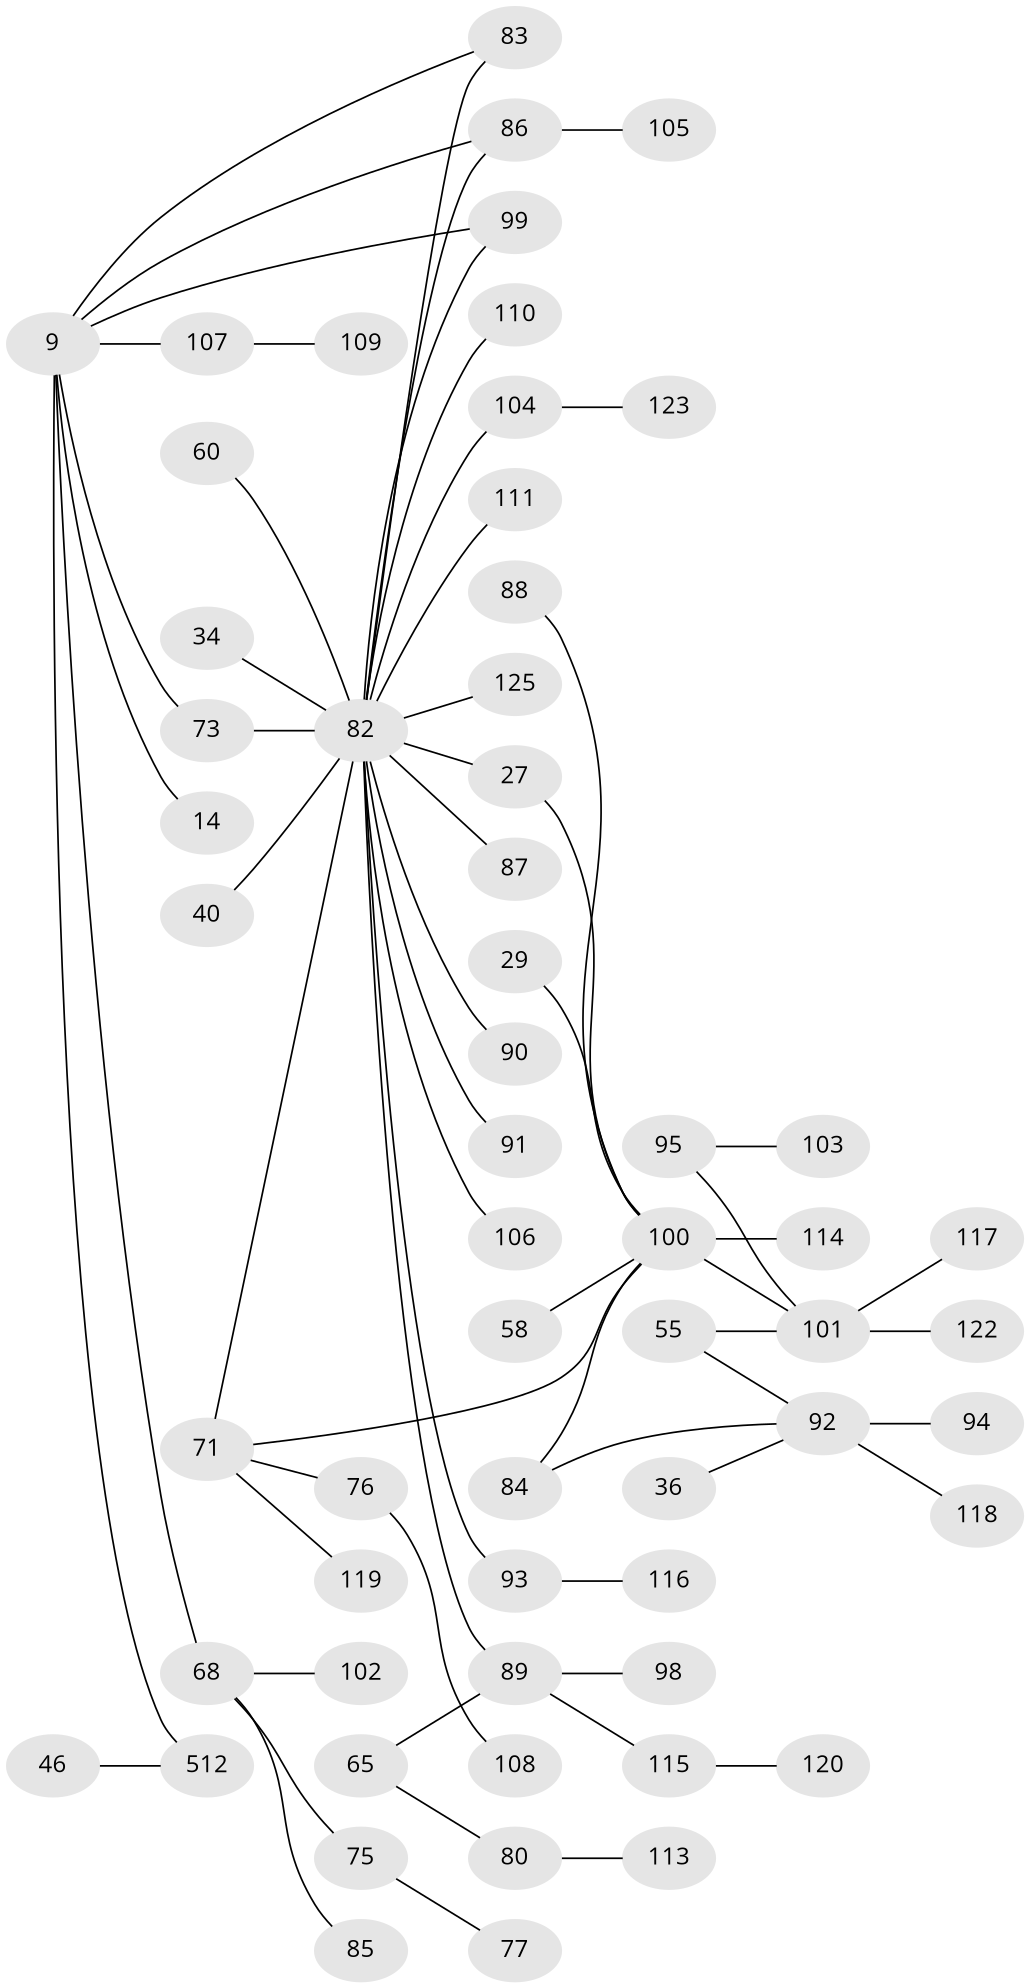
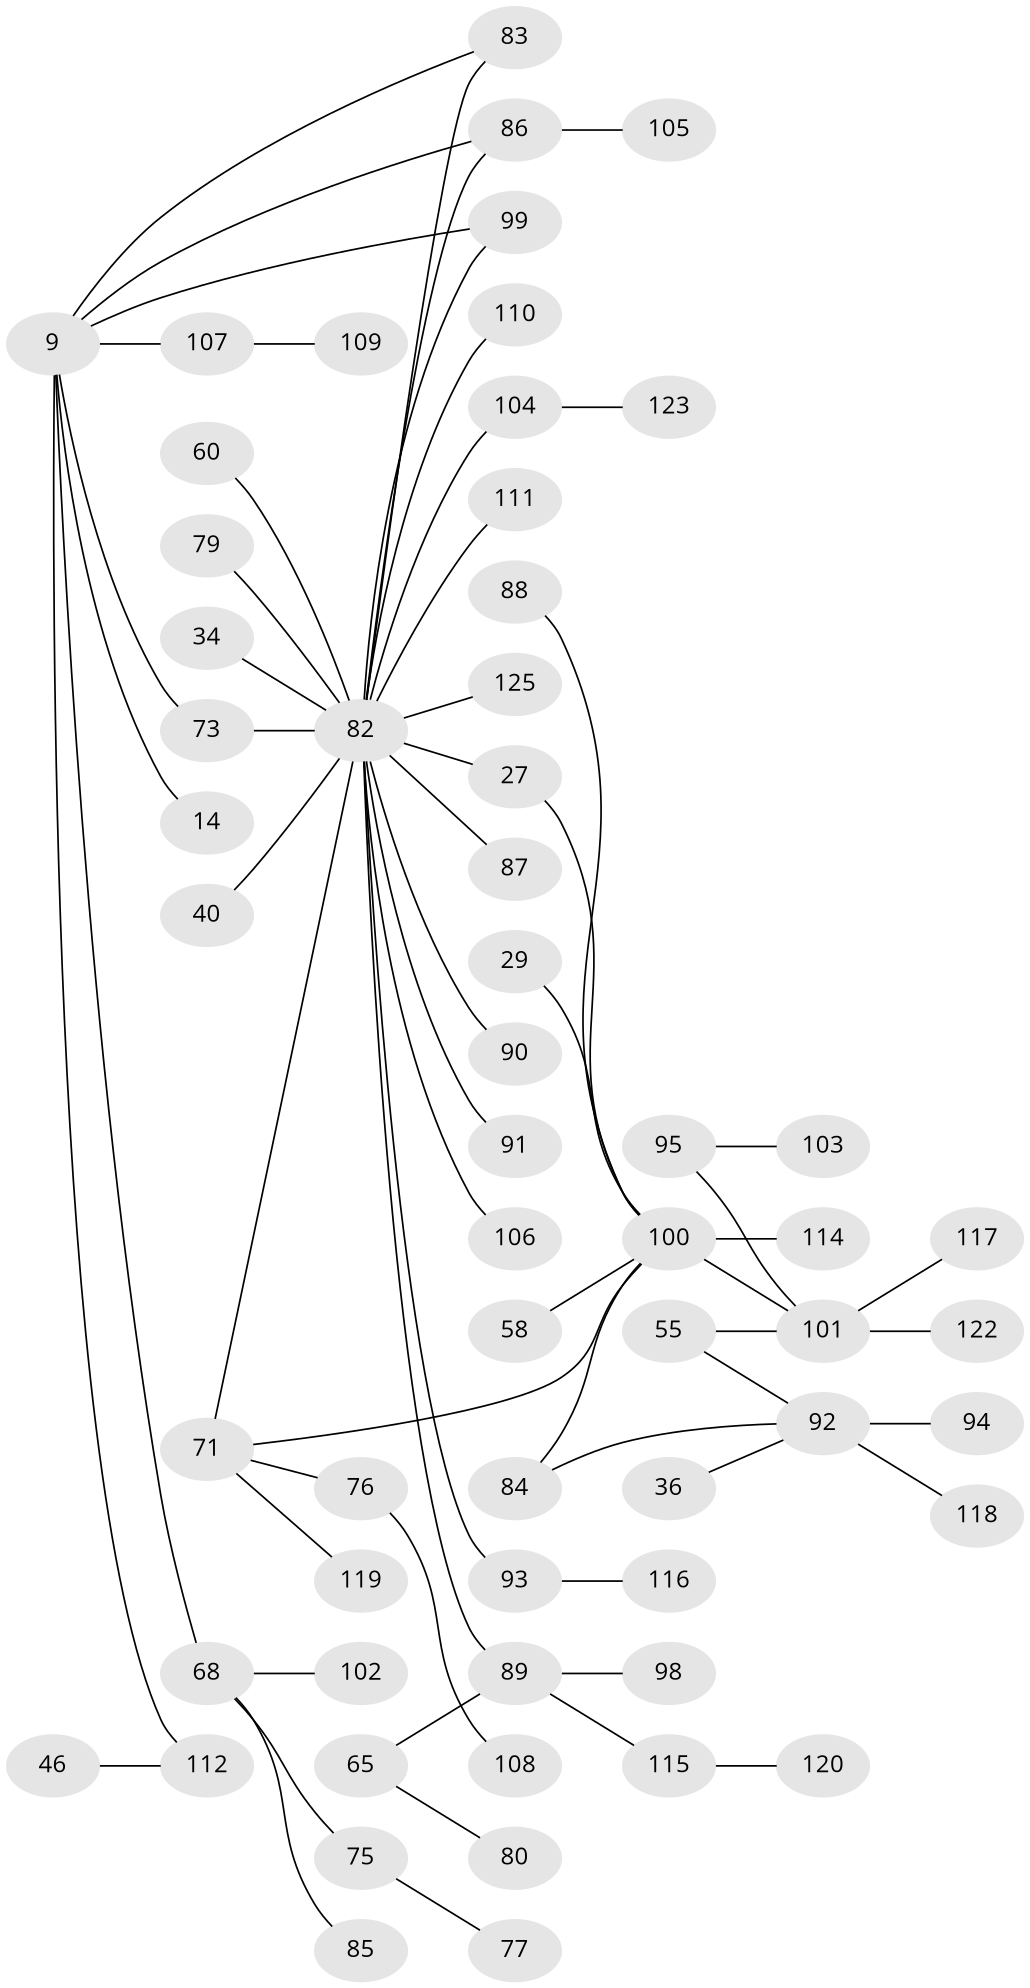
none -> (207, 546)
(207, 1766) -> (207, 1766)
(669, 1858) -> none
